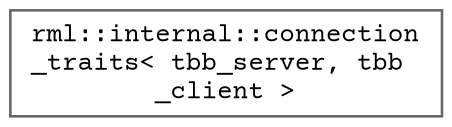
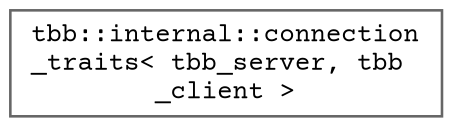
(226, 63) -> (226, 63)
